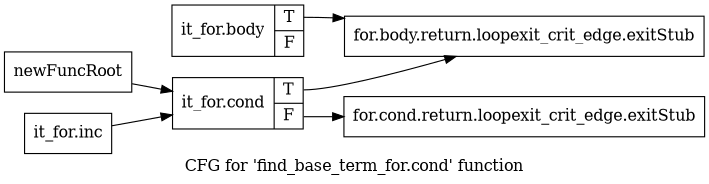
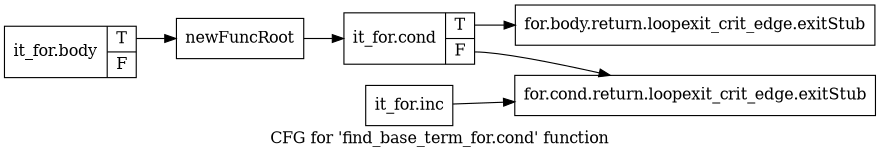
(318, 17) -> (150, 39)
(137, 121) -> (478, 103)
